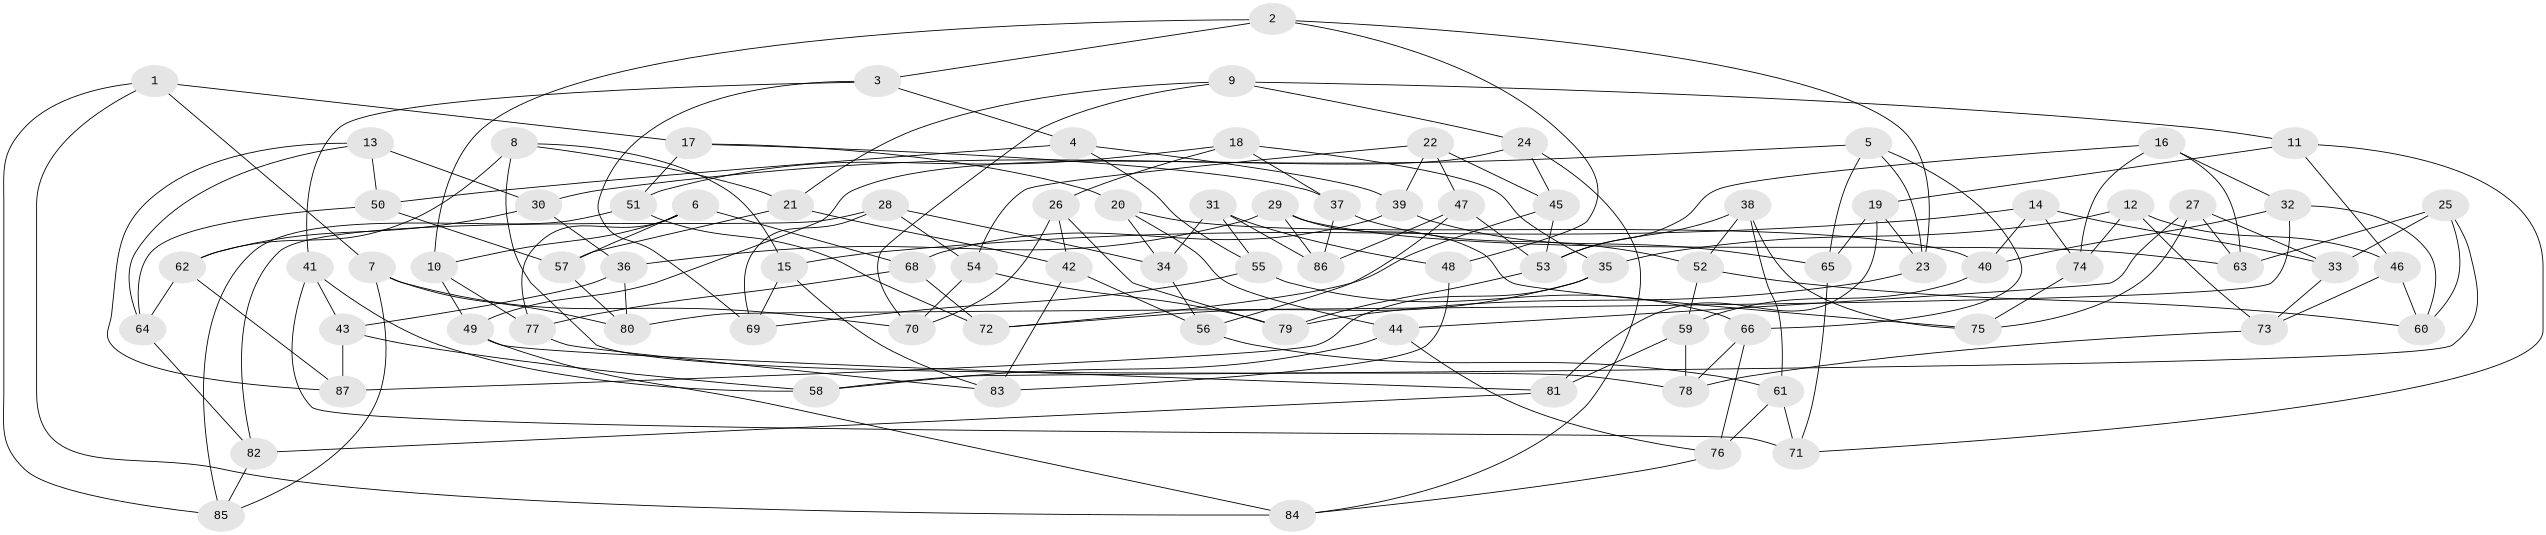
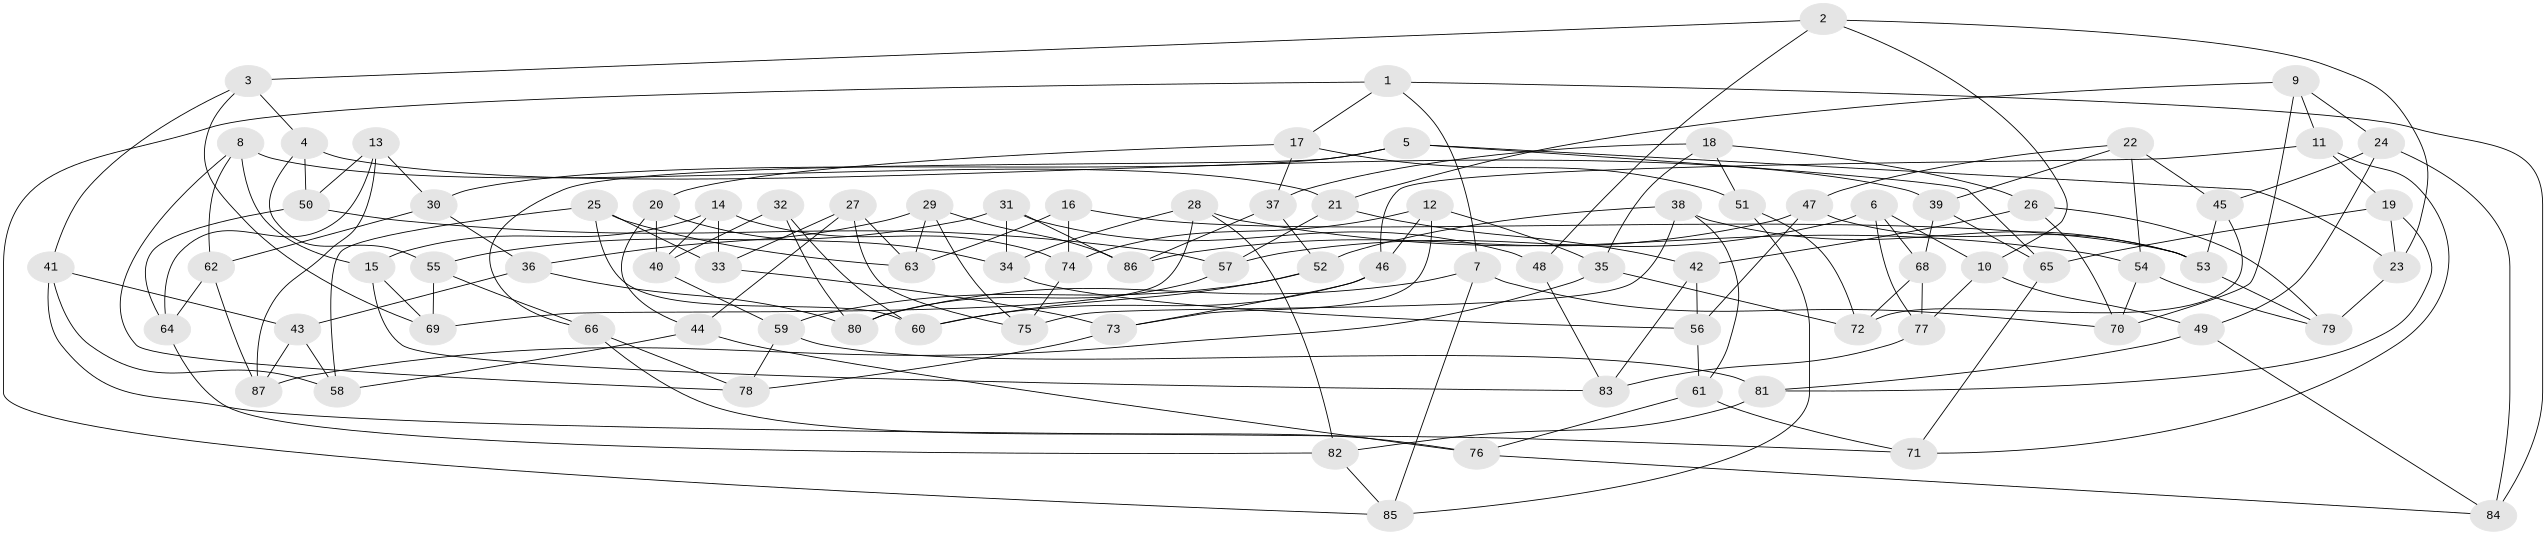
(2225, 174) -> none
